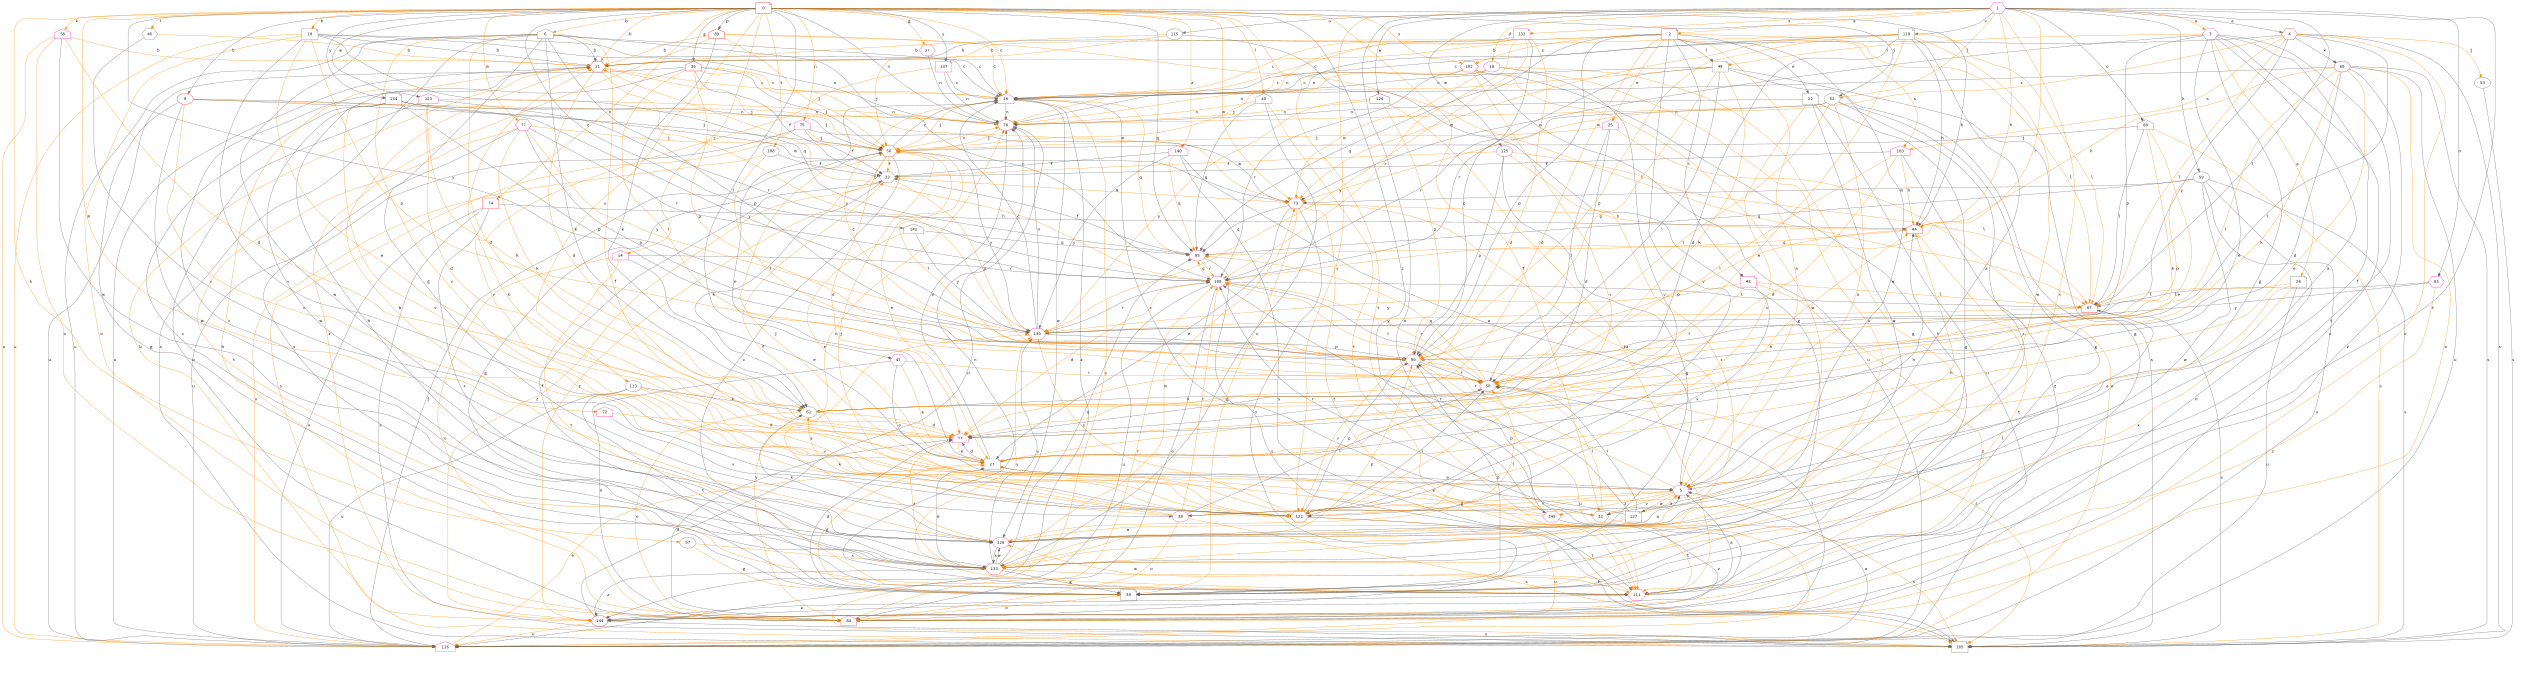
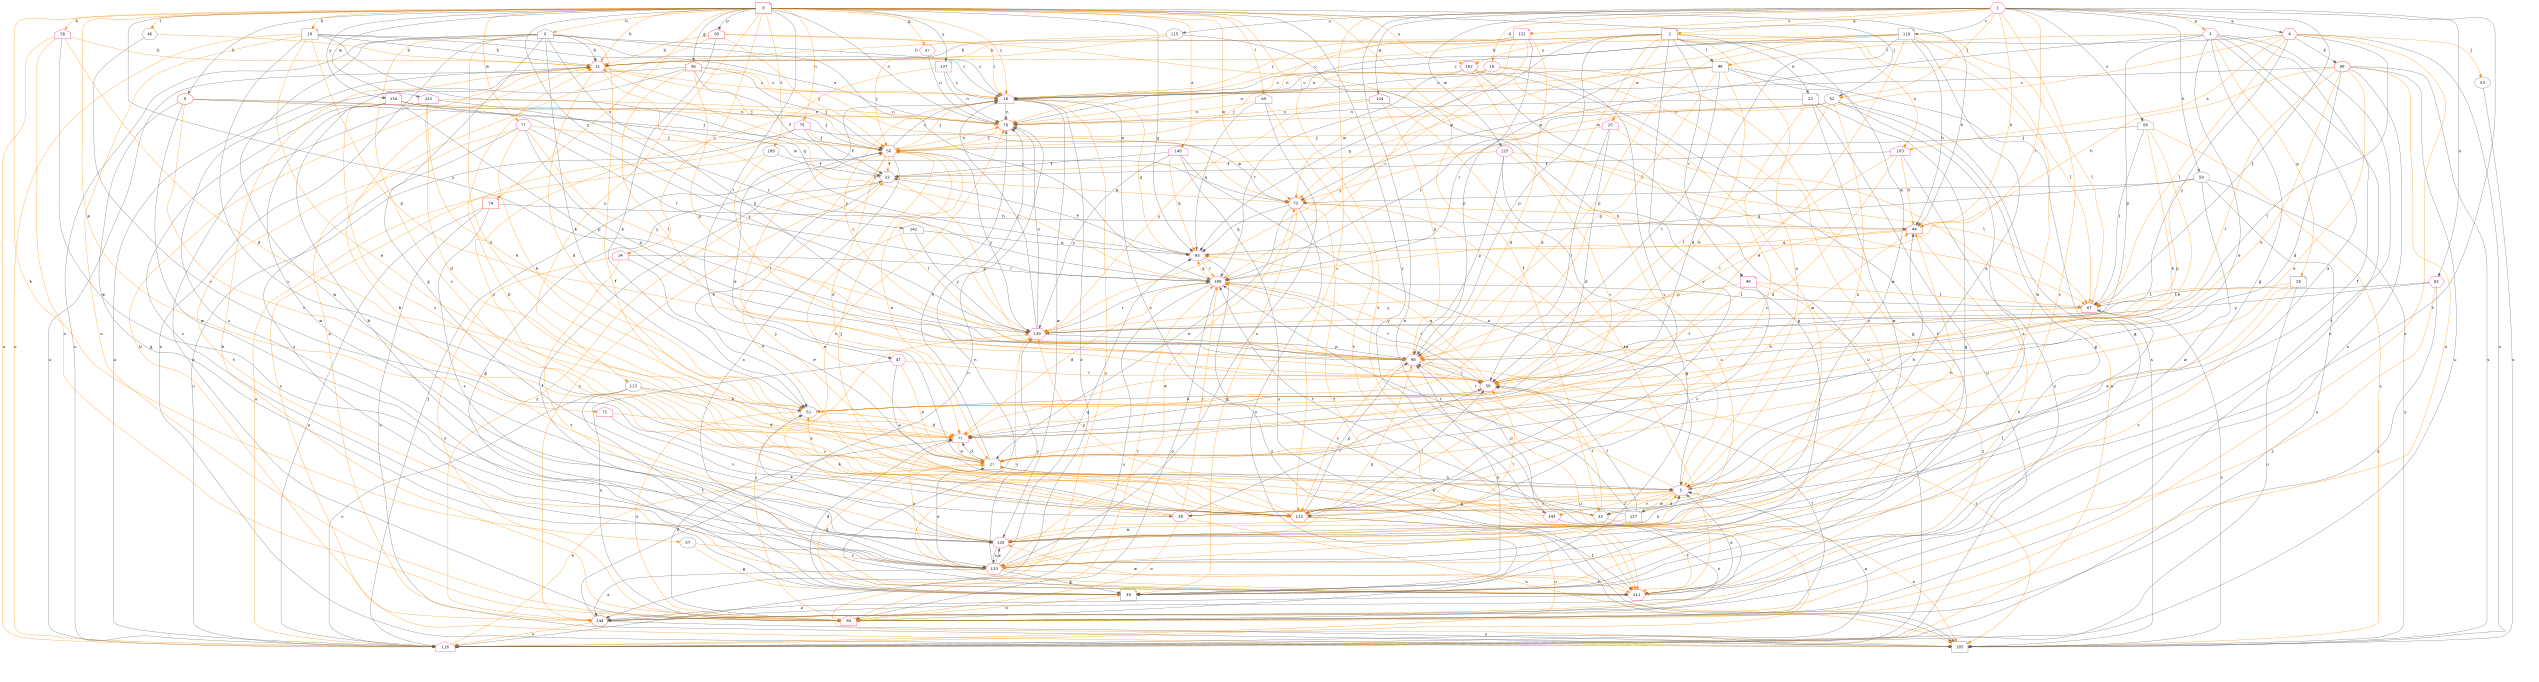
(1810, 608) -> (1897, 612)
